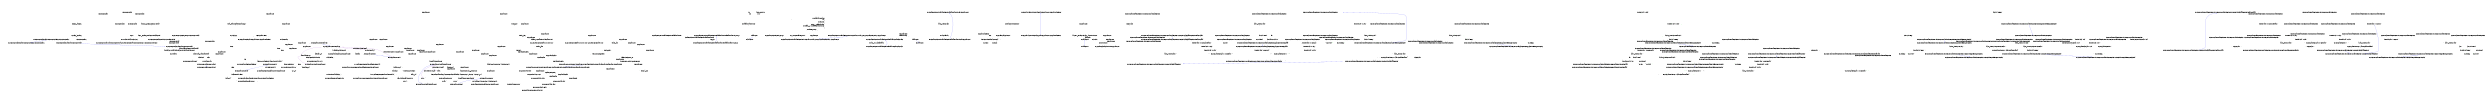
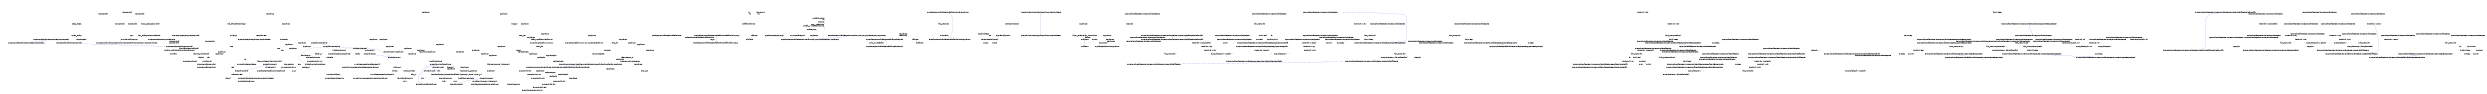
(412, 44) -> none
